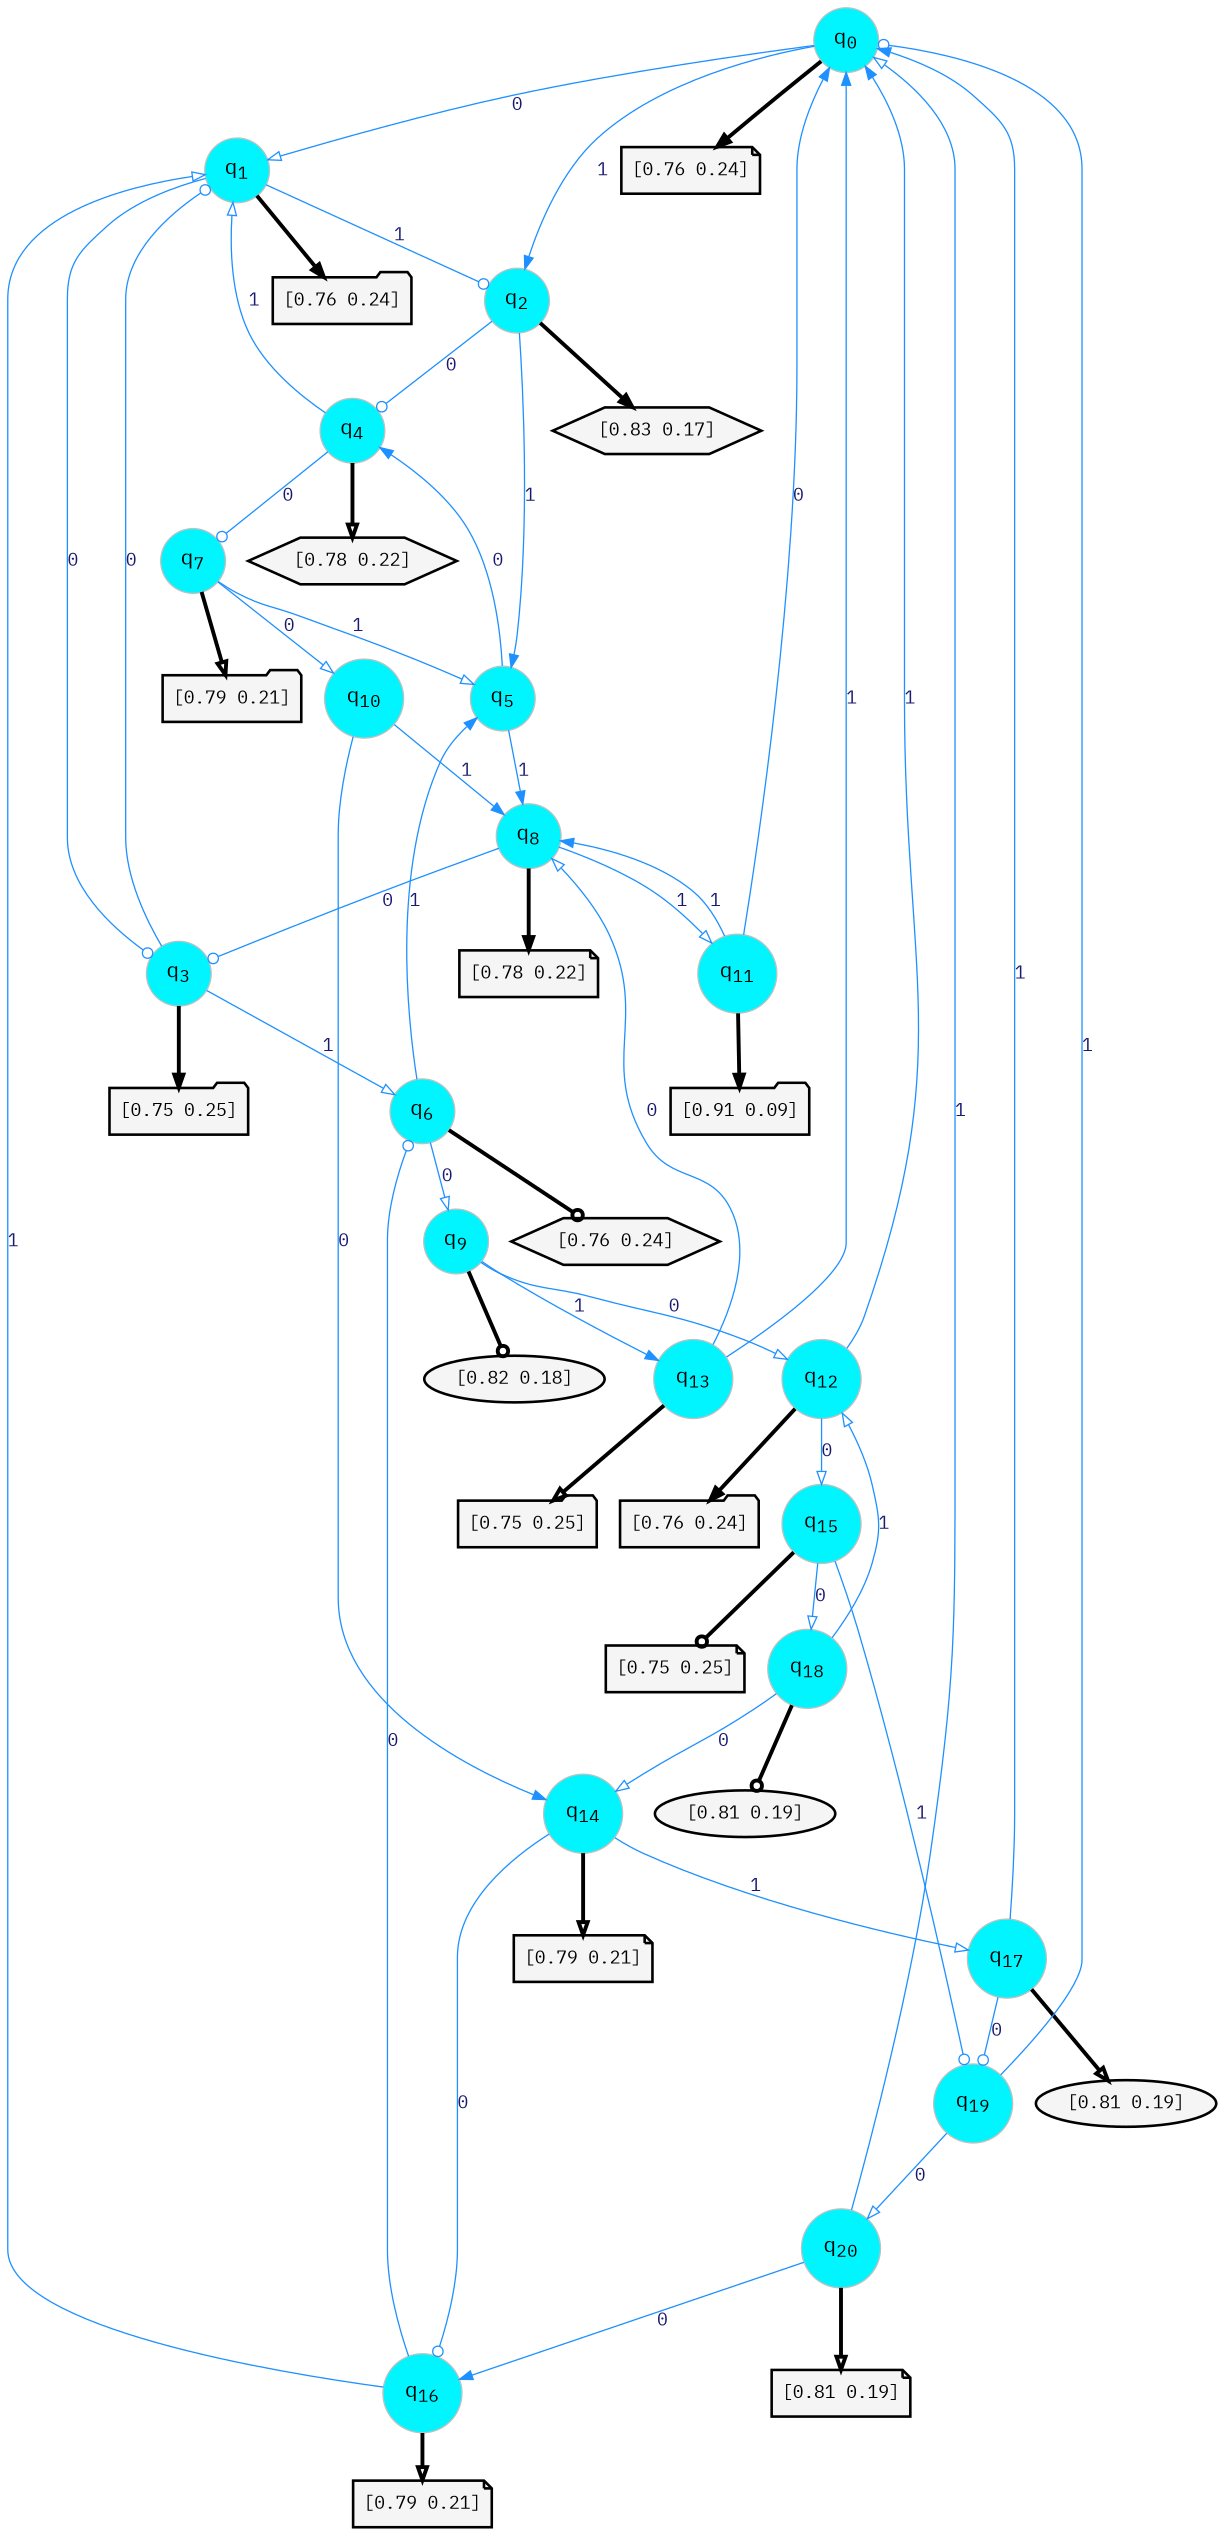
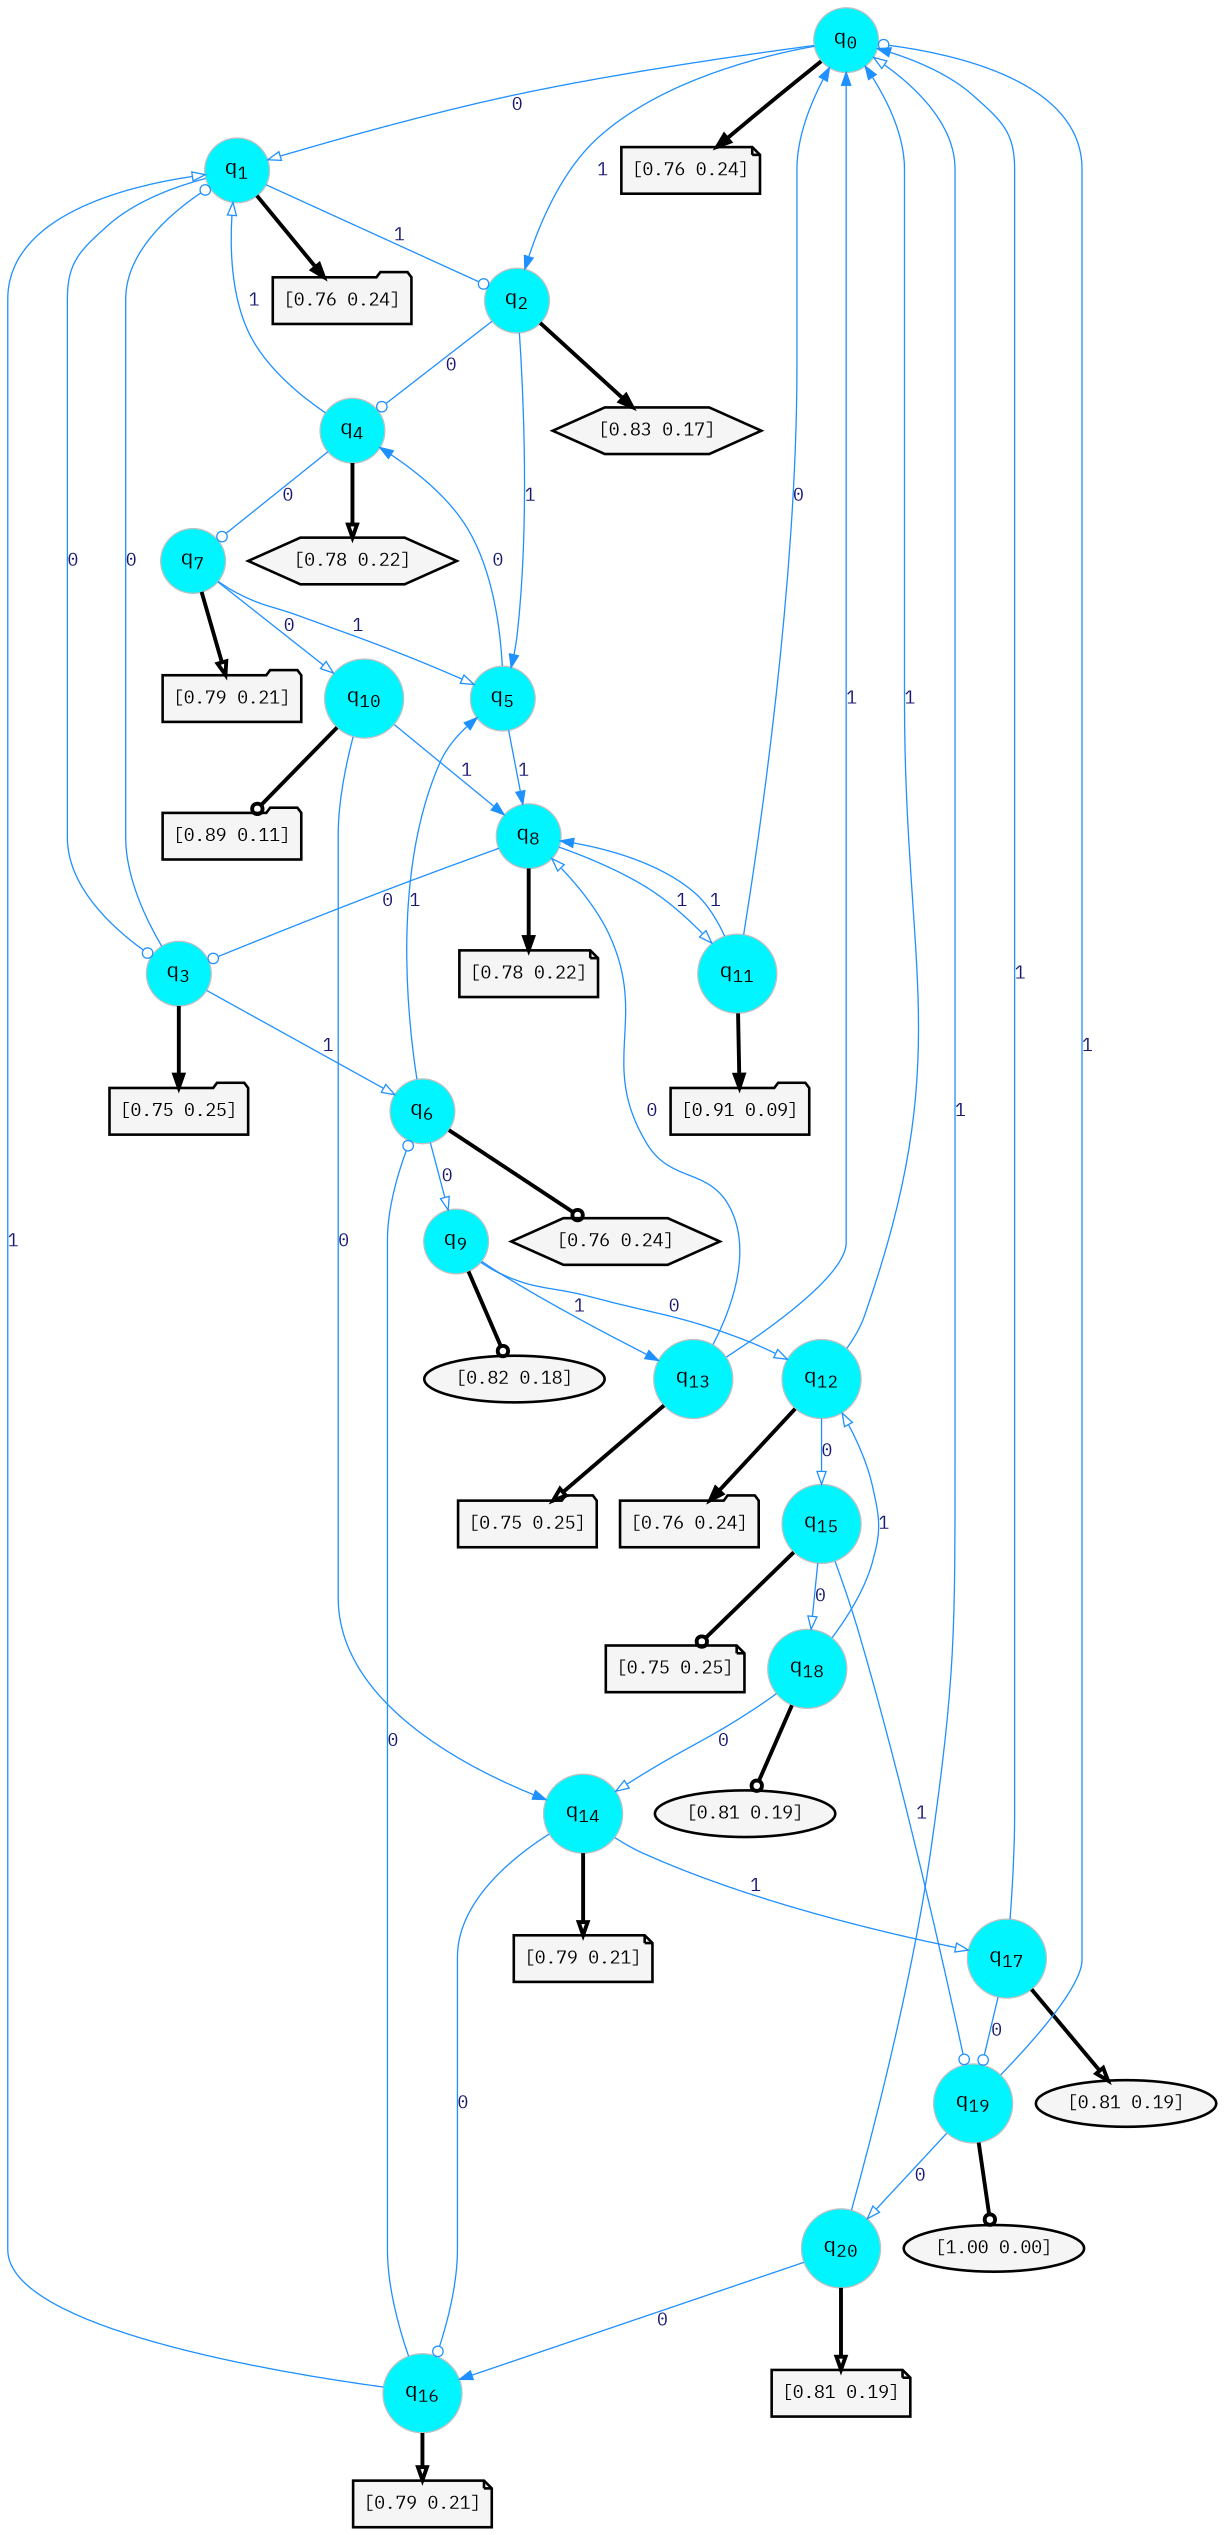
none -> (232, 836)
none -> (994, 2248)
